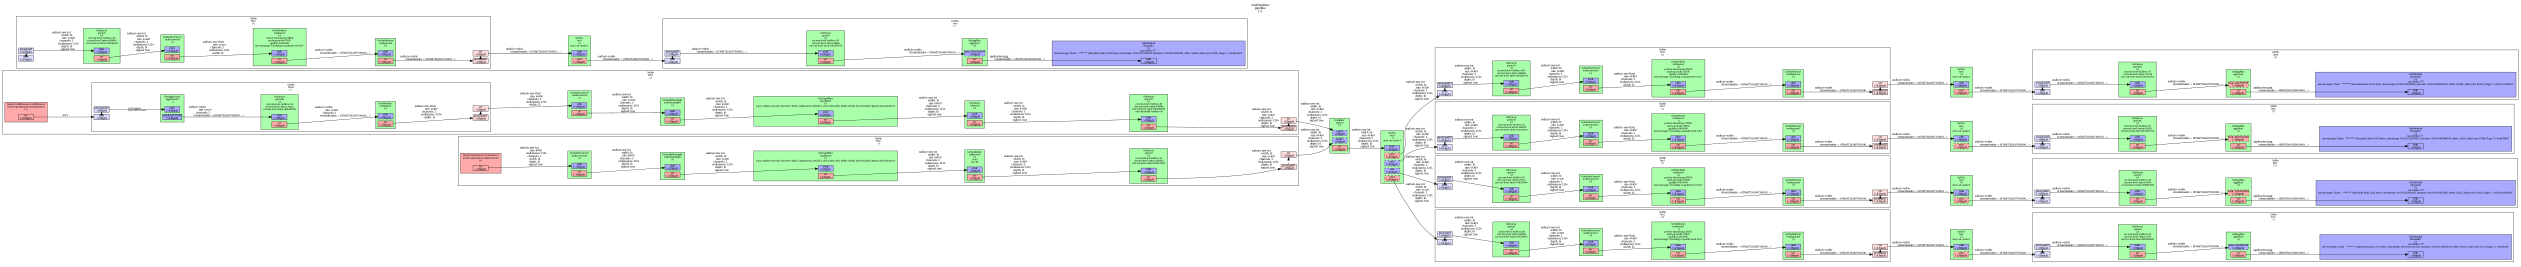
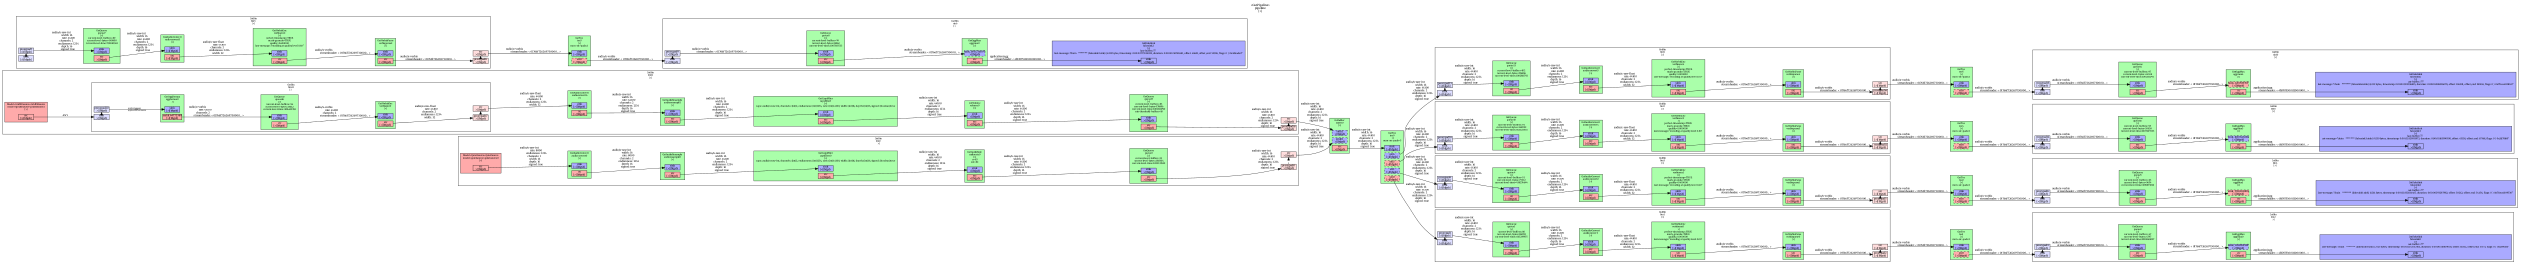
(172, 117) -> (172, 117)
(2238, 139) -> (2238, 139)
(1392, 156) -> (1392, 156)
(1392, 163) -> (1392, 163)
